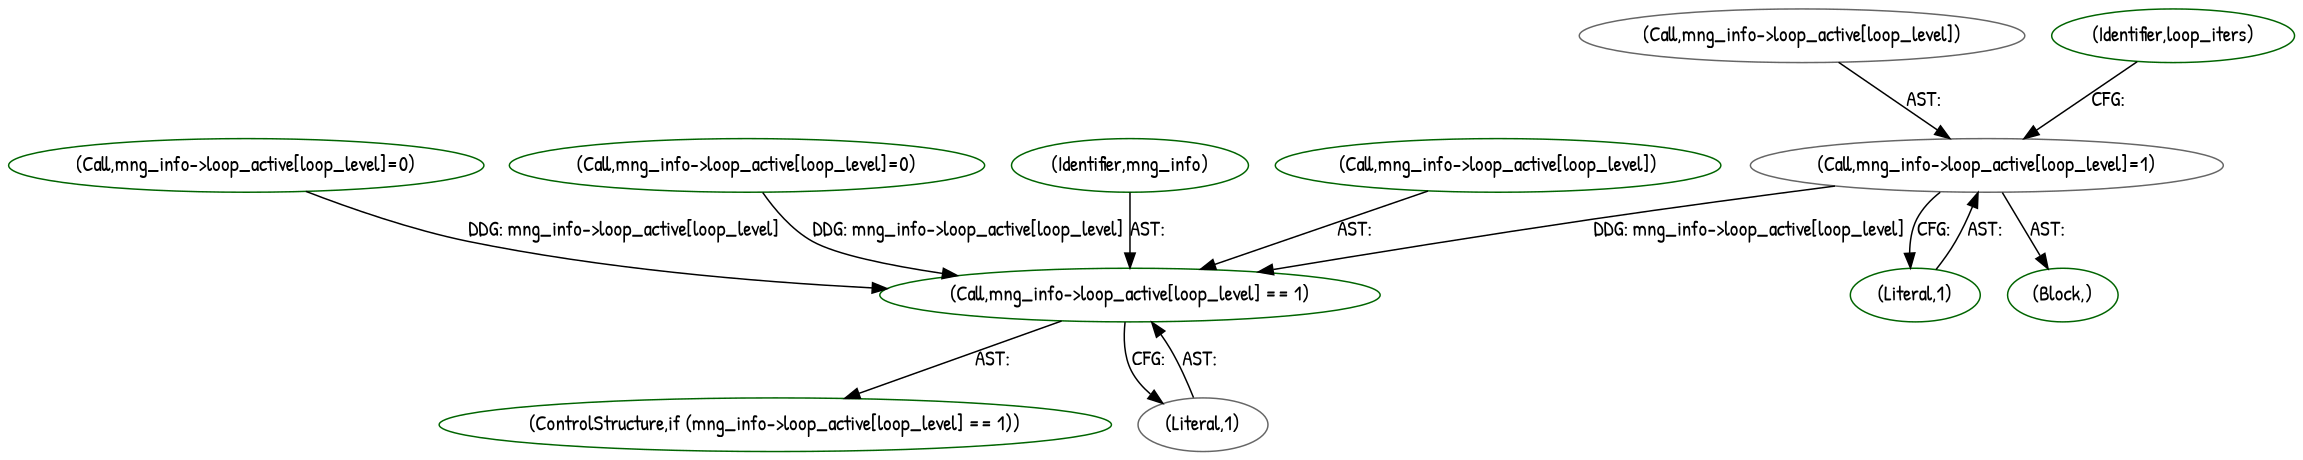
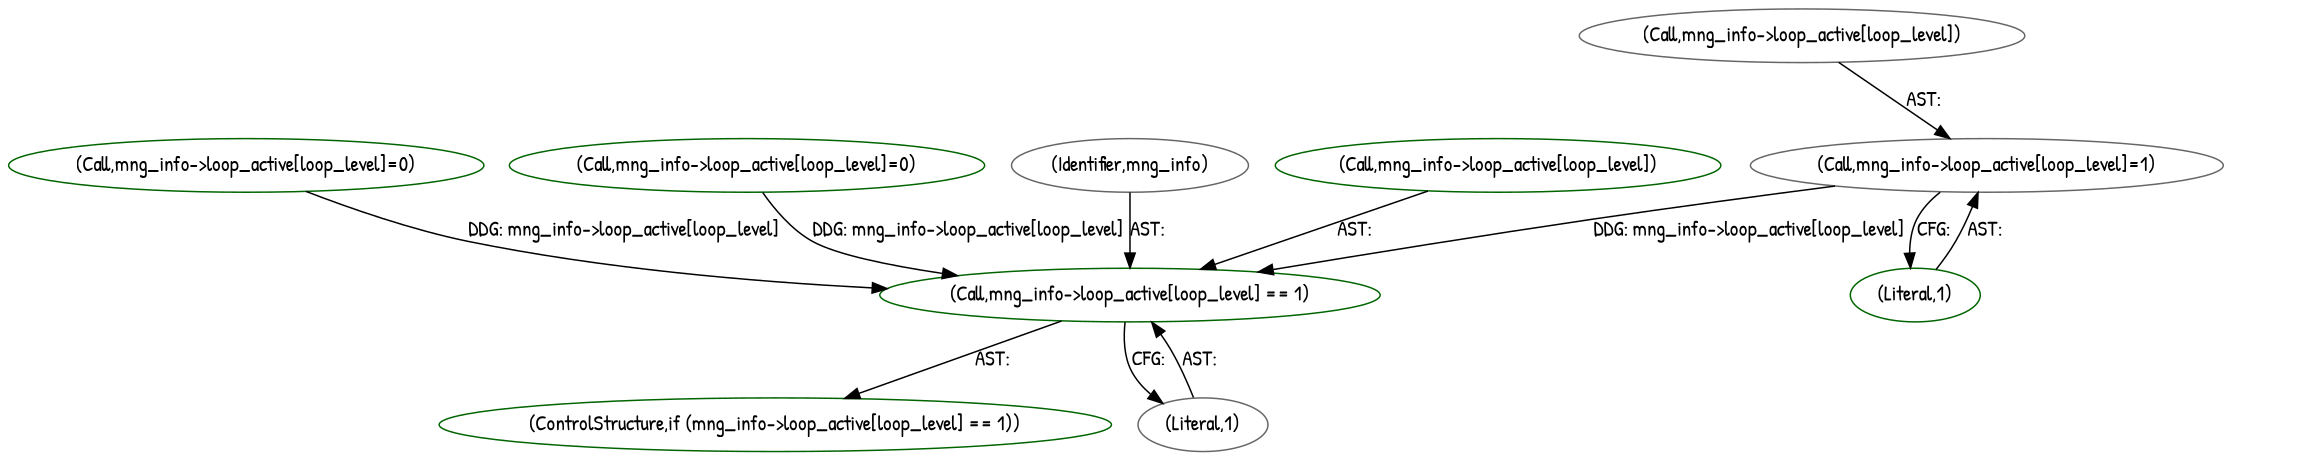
(2173, 36) -> none
(1130, 165) -> (1130, 165)
(2063, 295) -> none
